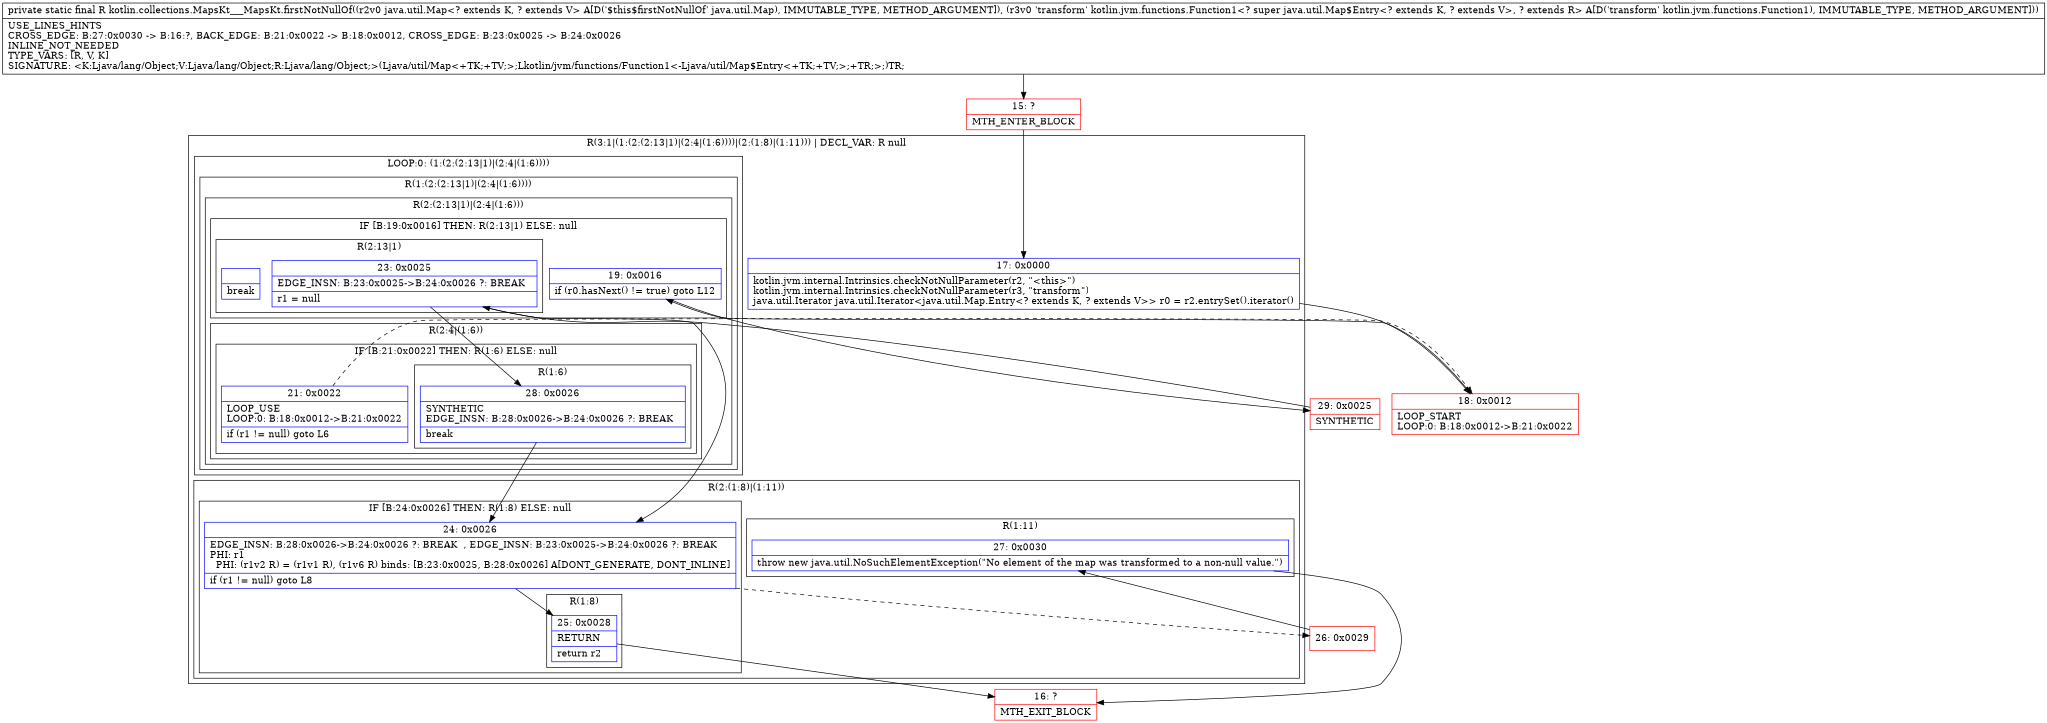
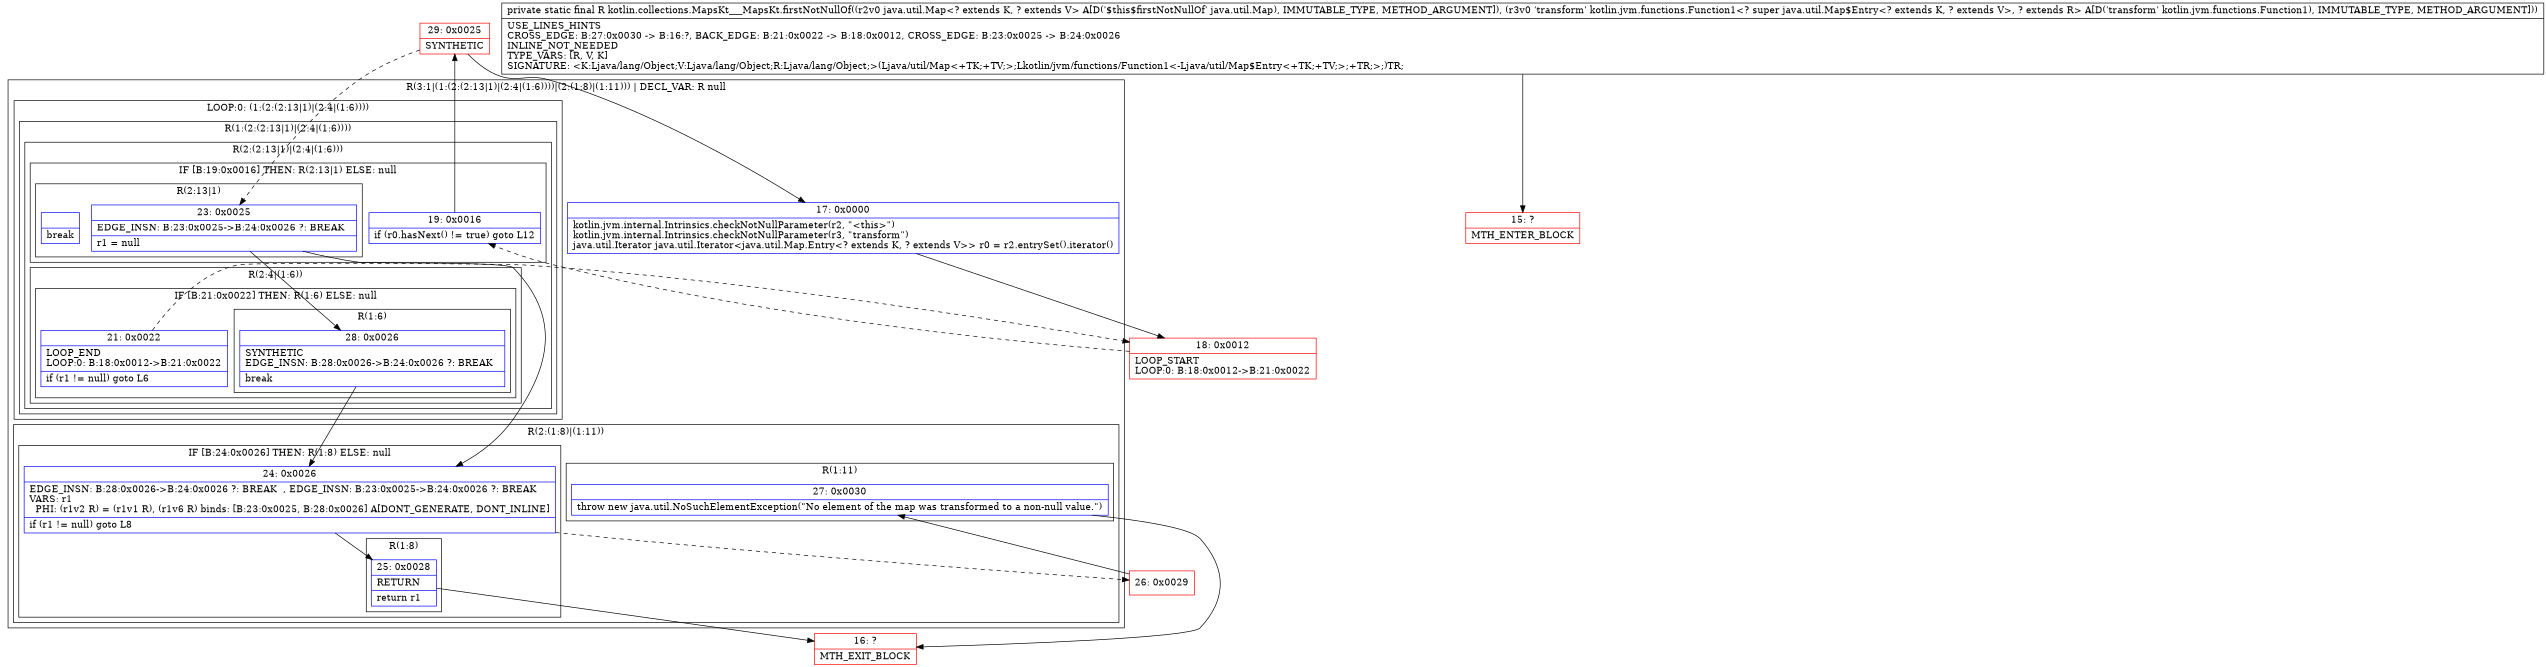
(1024, 191) -> (638, 113)
(1084, 319) -> (809, 314)
(901, 344) -> (321, 111)
(254, 409) -> (74, 353)
(229, 555) -> (53, 499)
(580, 654) -> (399, 598)
